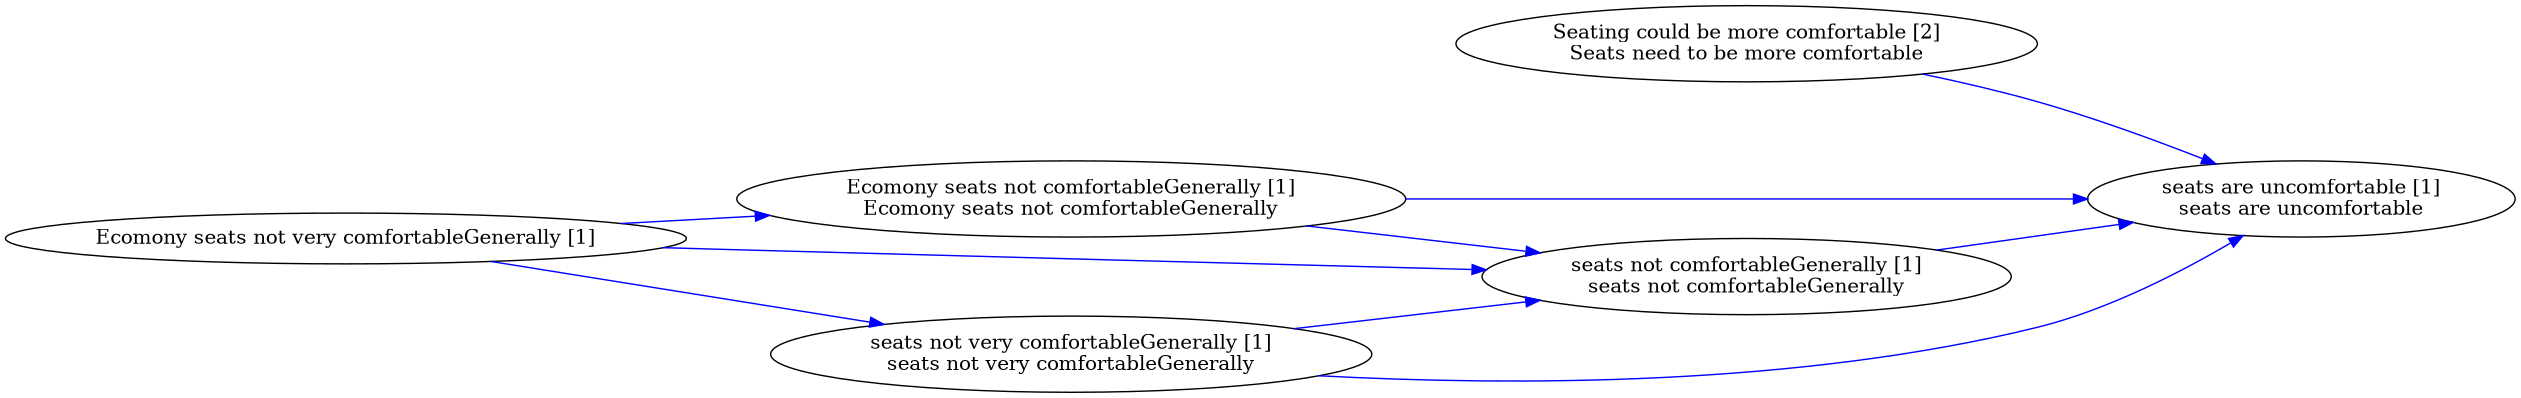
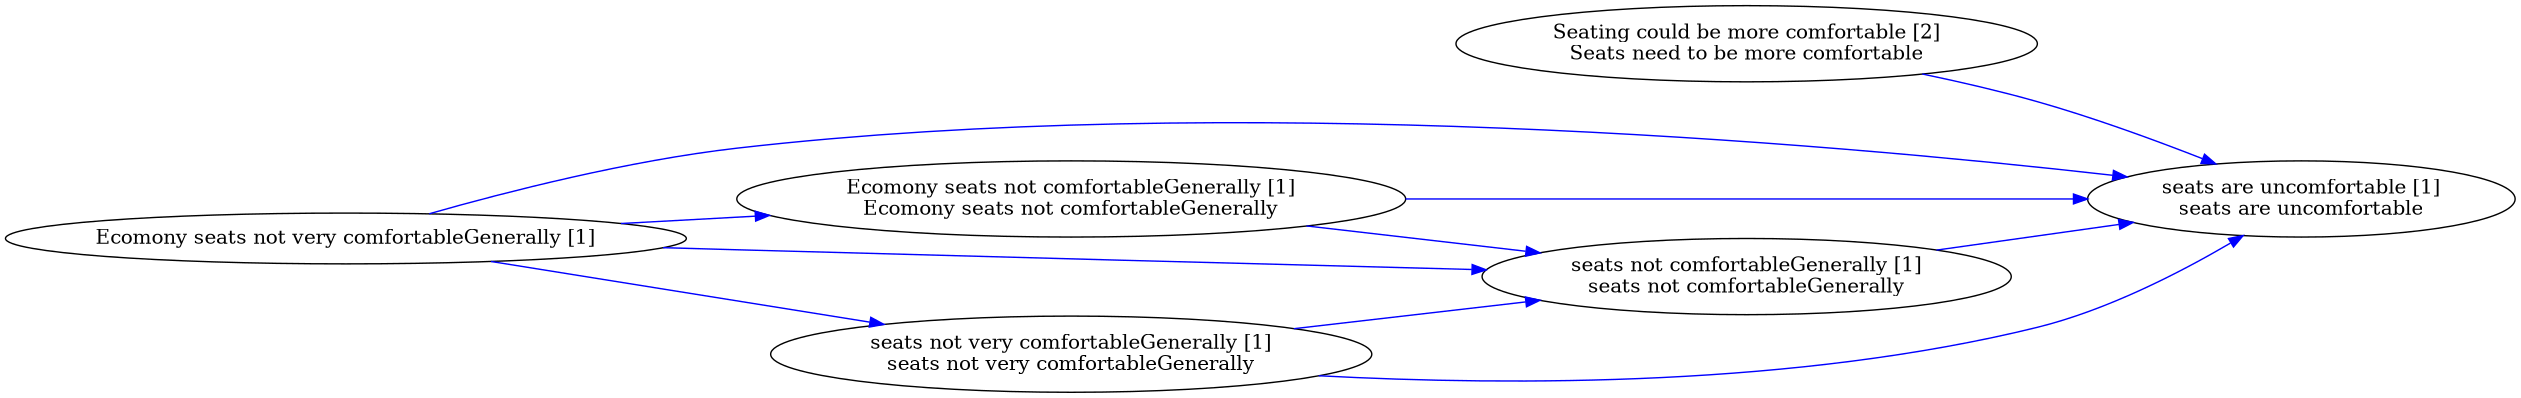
none -> (1268, 123)
